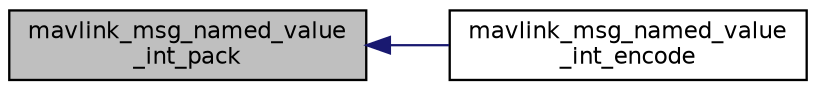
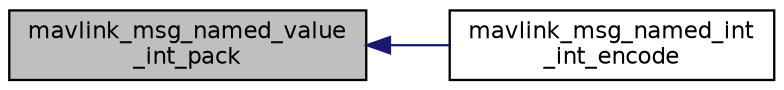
(628, 45) -> (612, 45)
